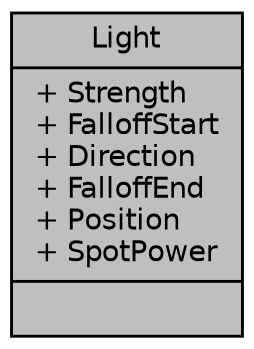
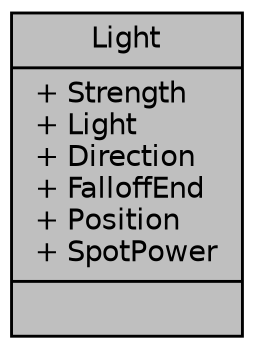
(127, 126) -> (87, 126)
